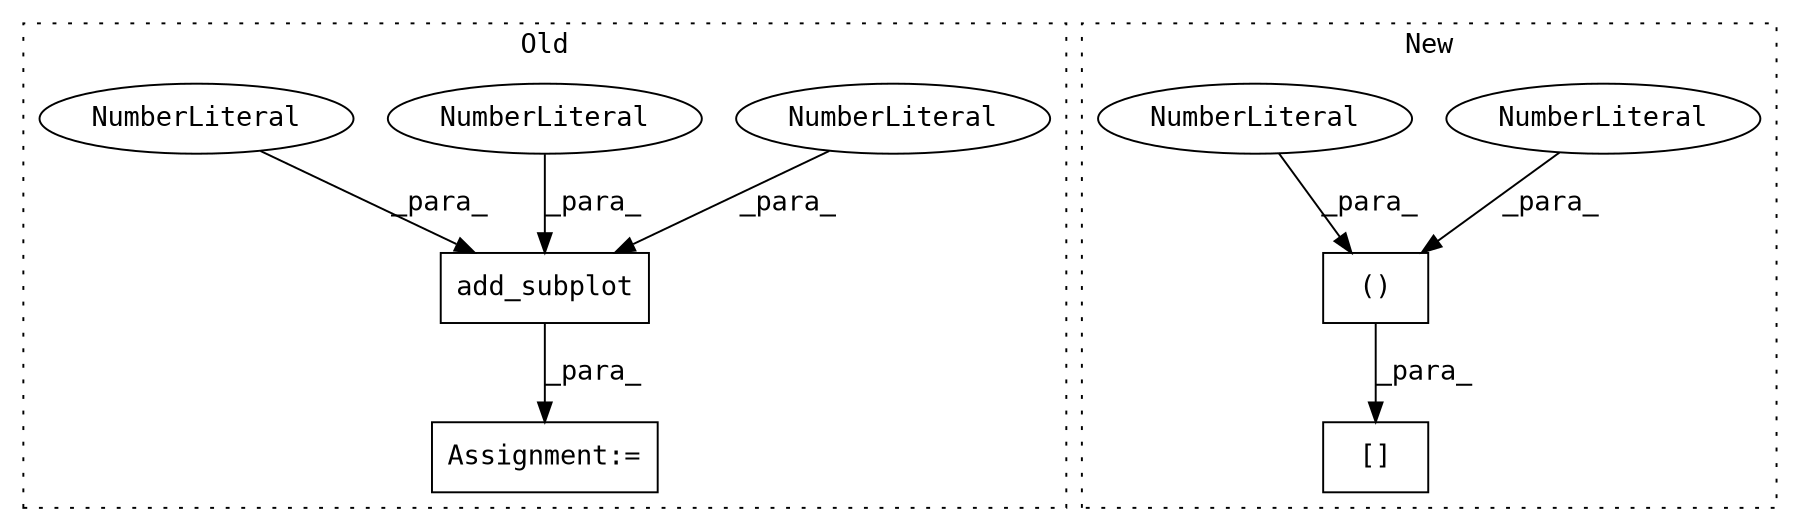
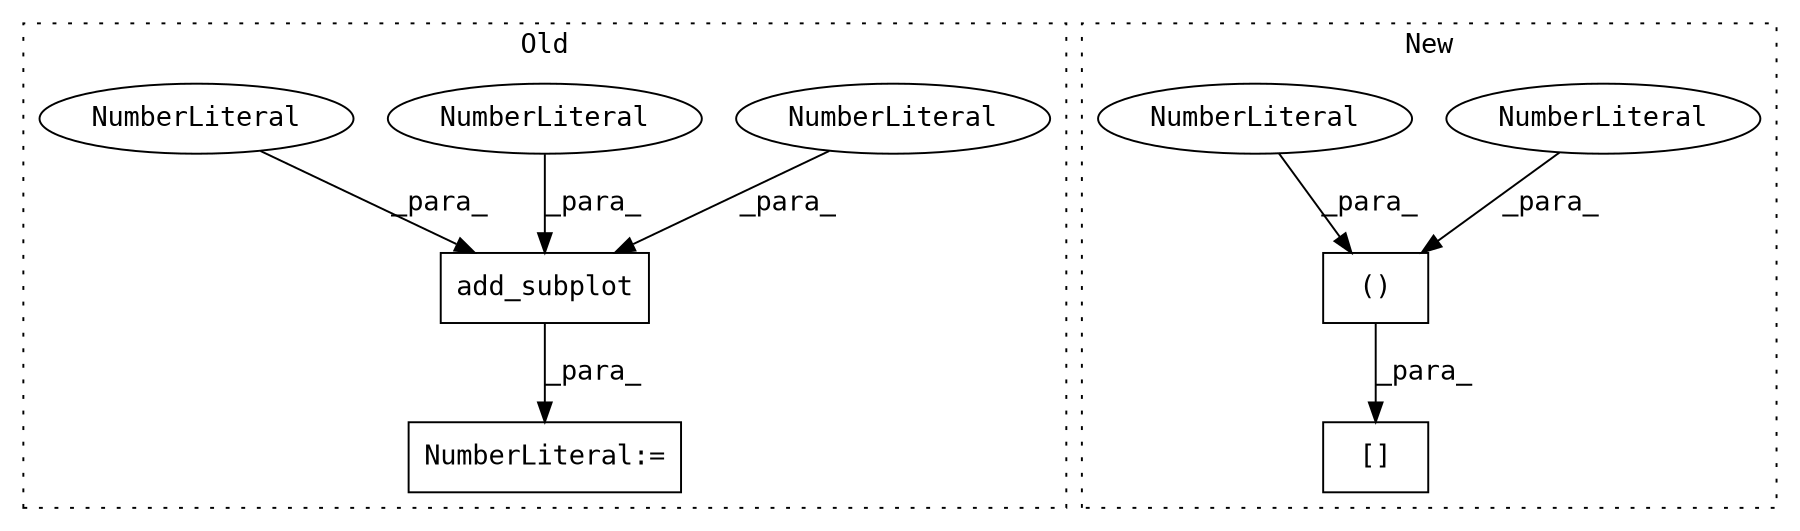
(545, 457) -> (545, 457)
